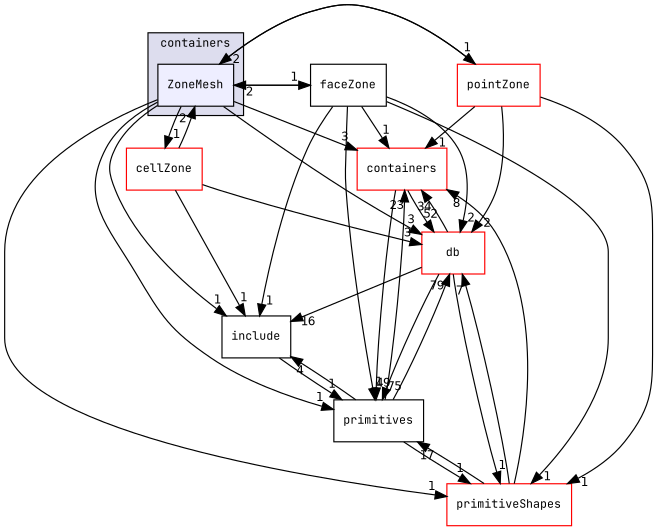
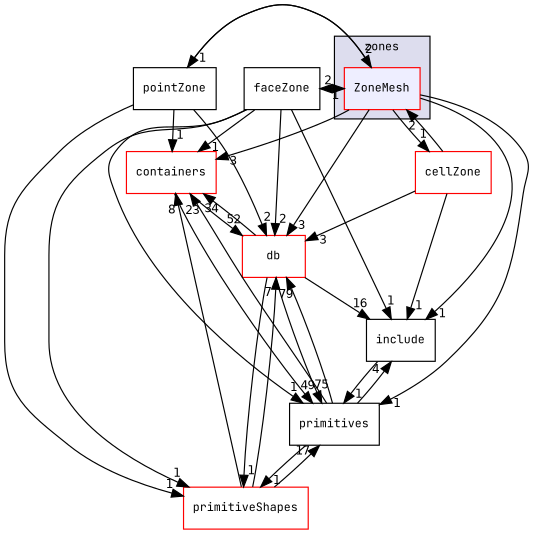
(196, 44) -> (382, 47)
(196, 85) -> (382, 89)
(499, 85) -> (175, 89)
(54, 399) -> none
